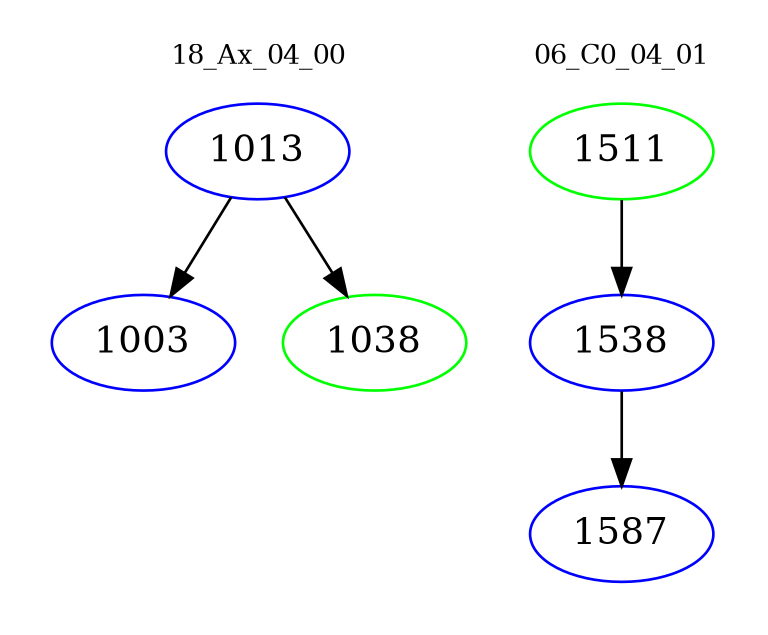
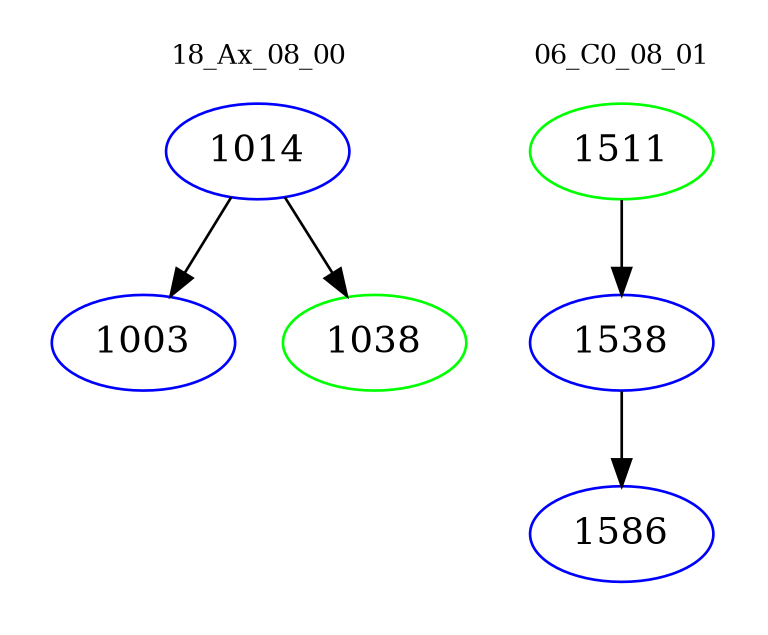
(259, 57) -> (259, 57)
(622, 57) -> (622, 57)
(258, 151) -> (258, 151)
(622, 534) -> (622, 534)
